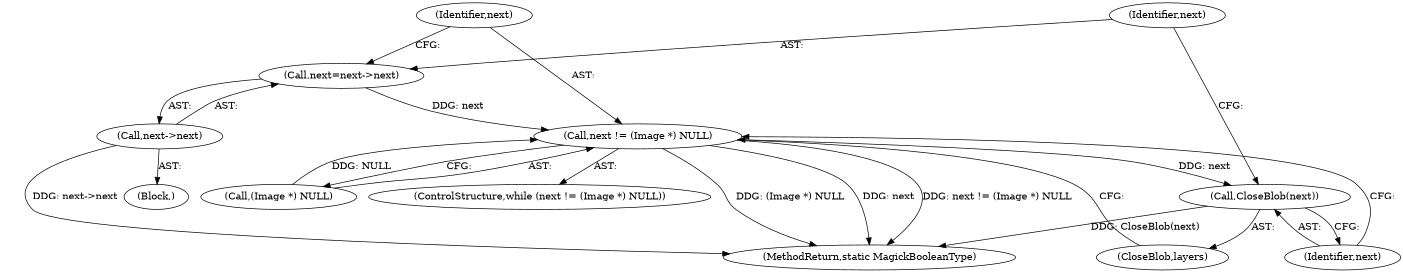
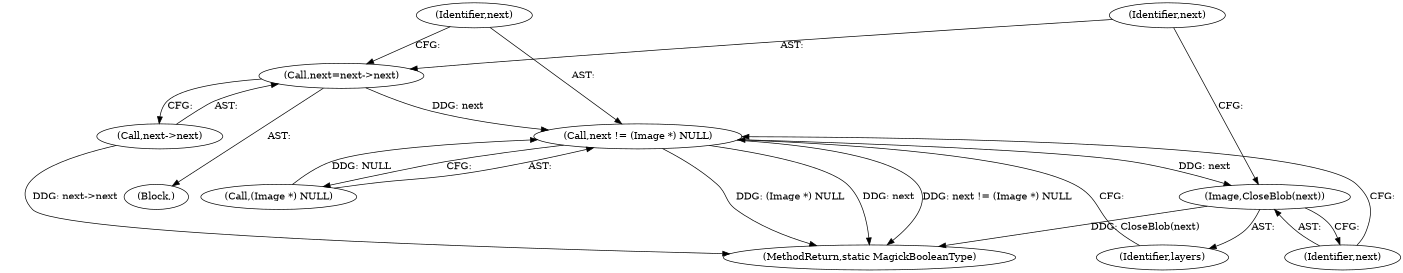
(182, 106) -> (182, 106)
(158, 163) -> (251, 135)
(540, 197) -> none
(1265, 197) -> (1265, 197)
(1162, 257) -> (1162, 257)
